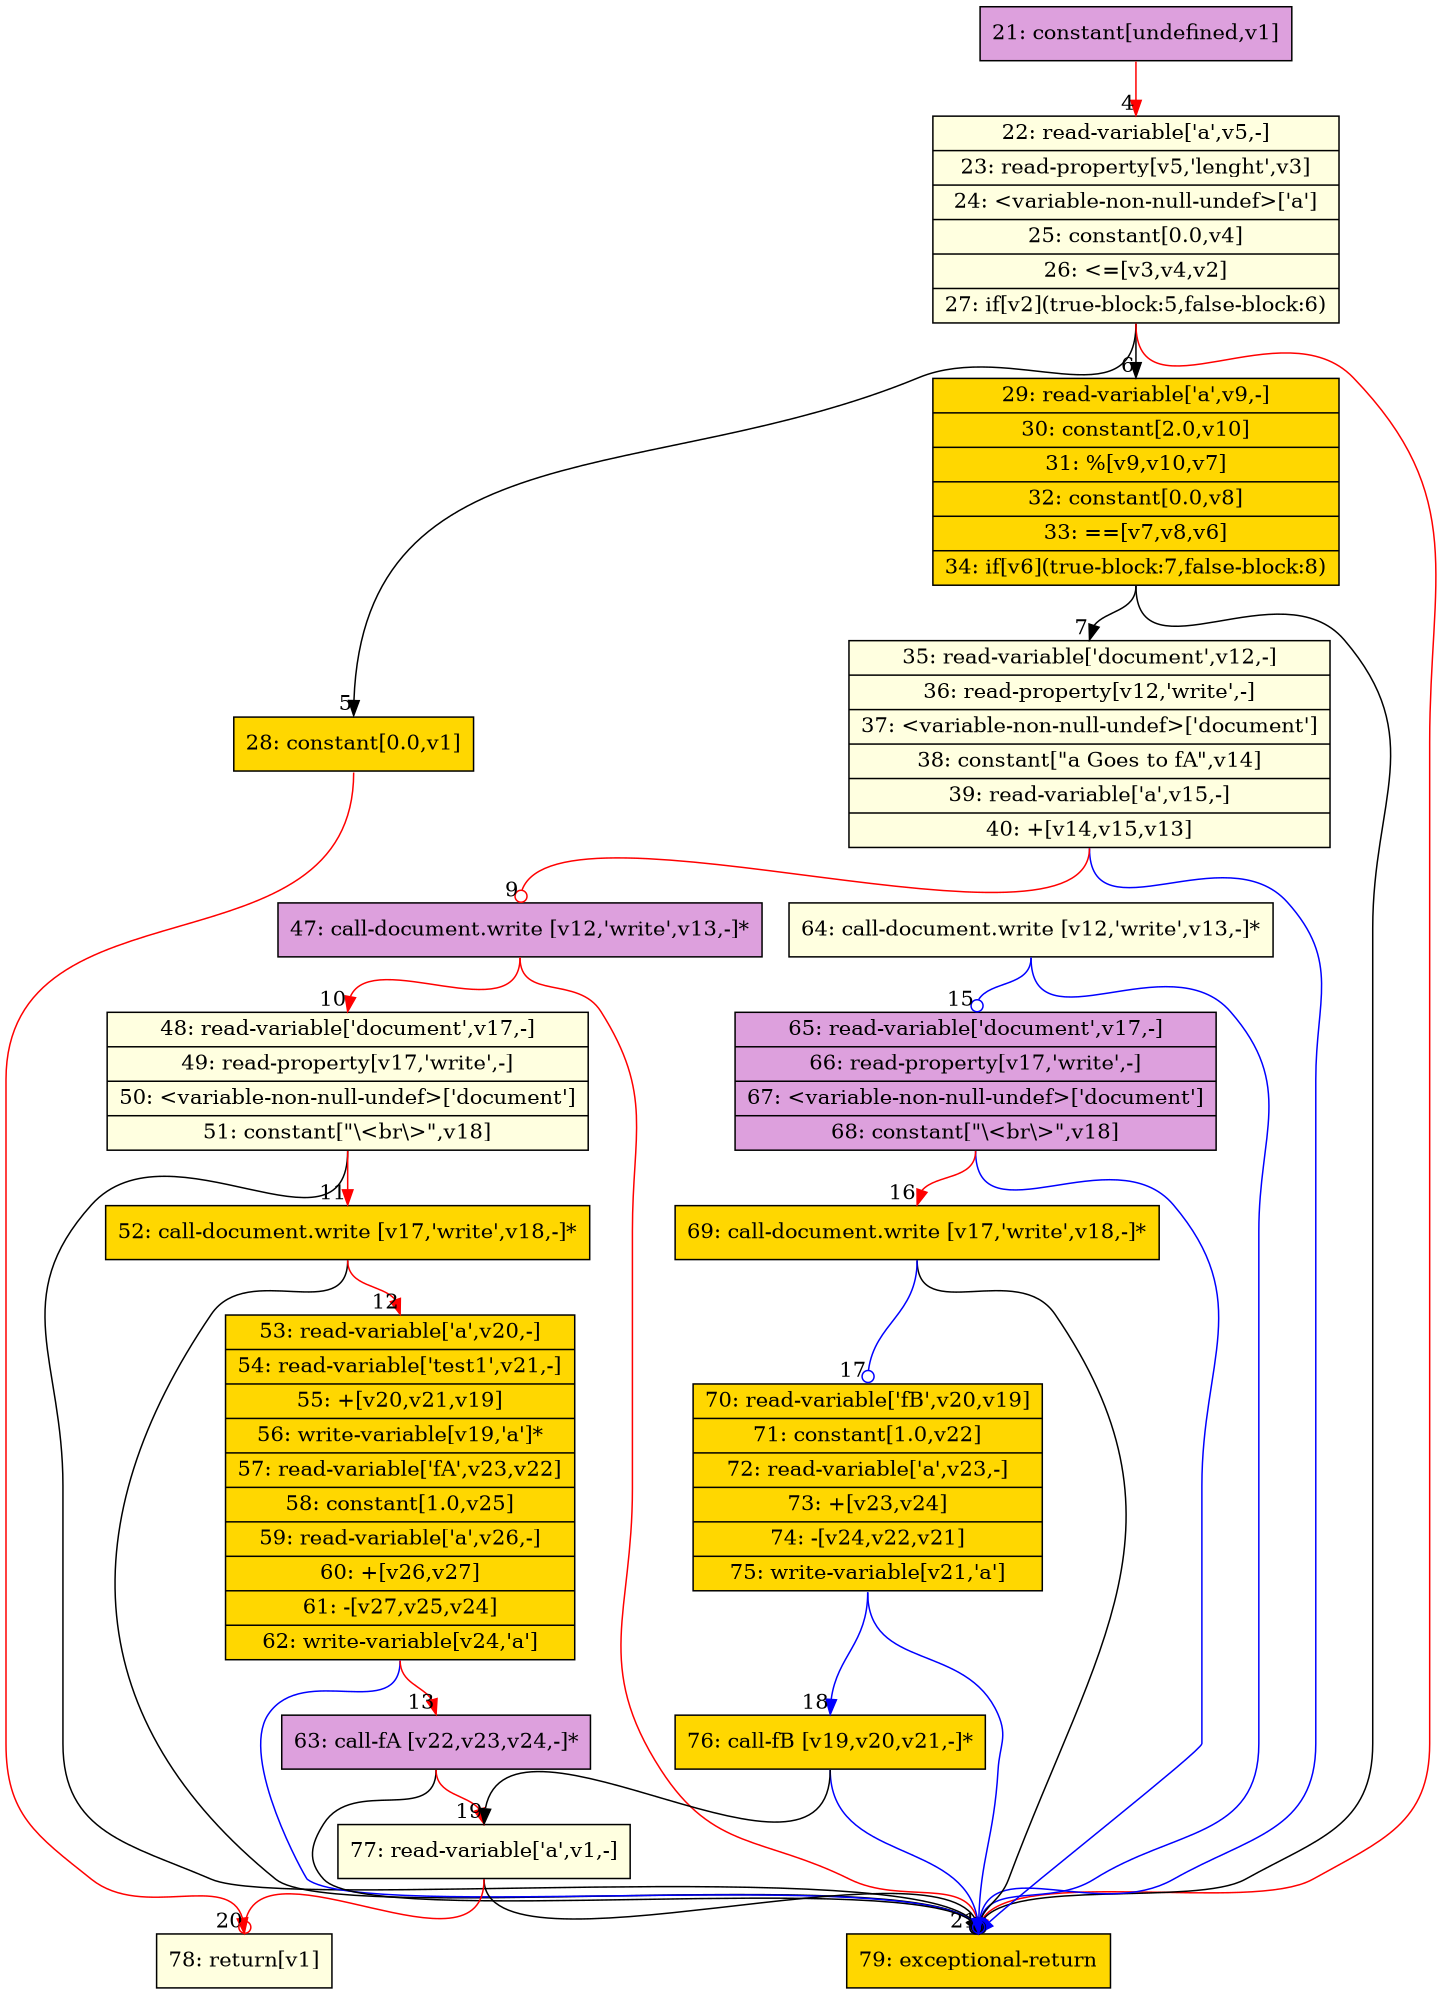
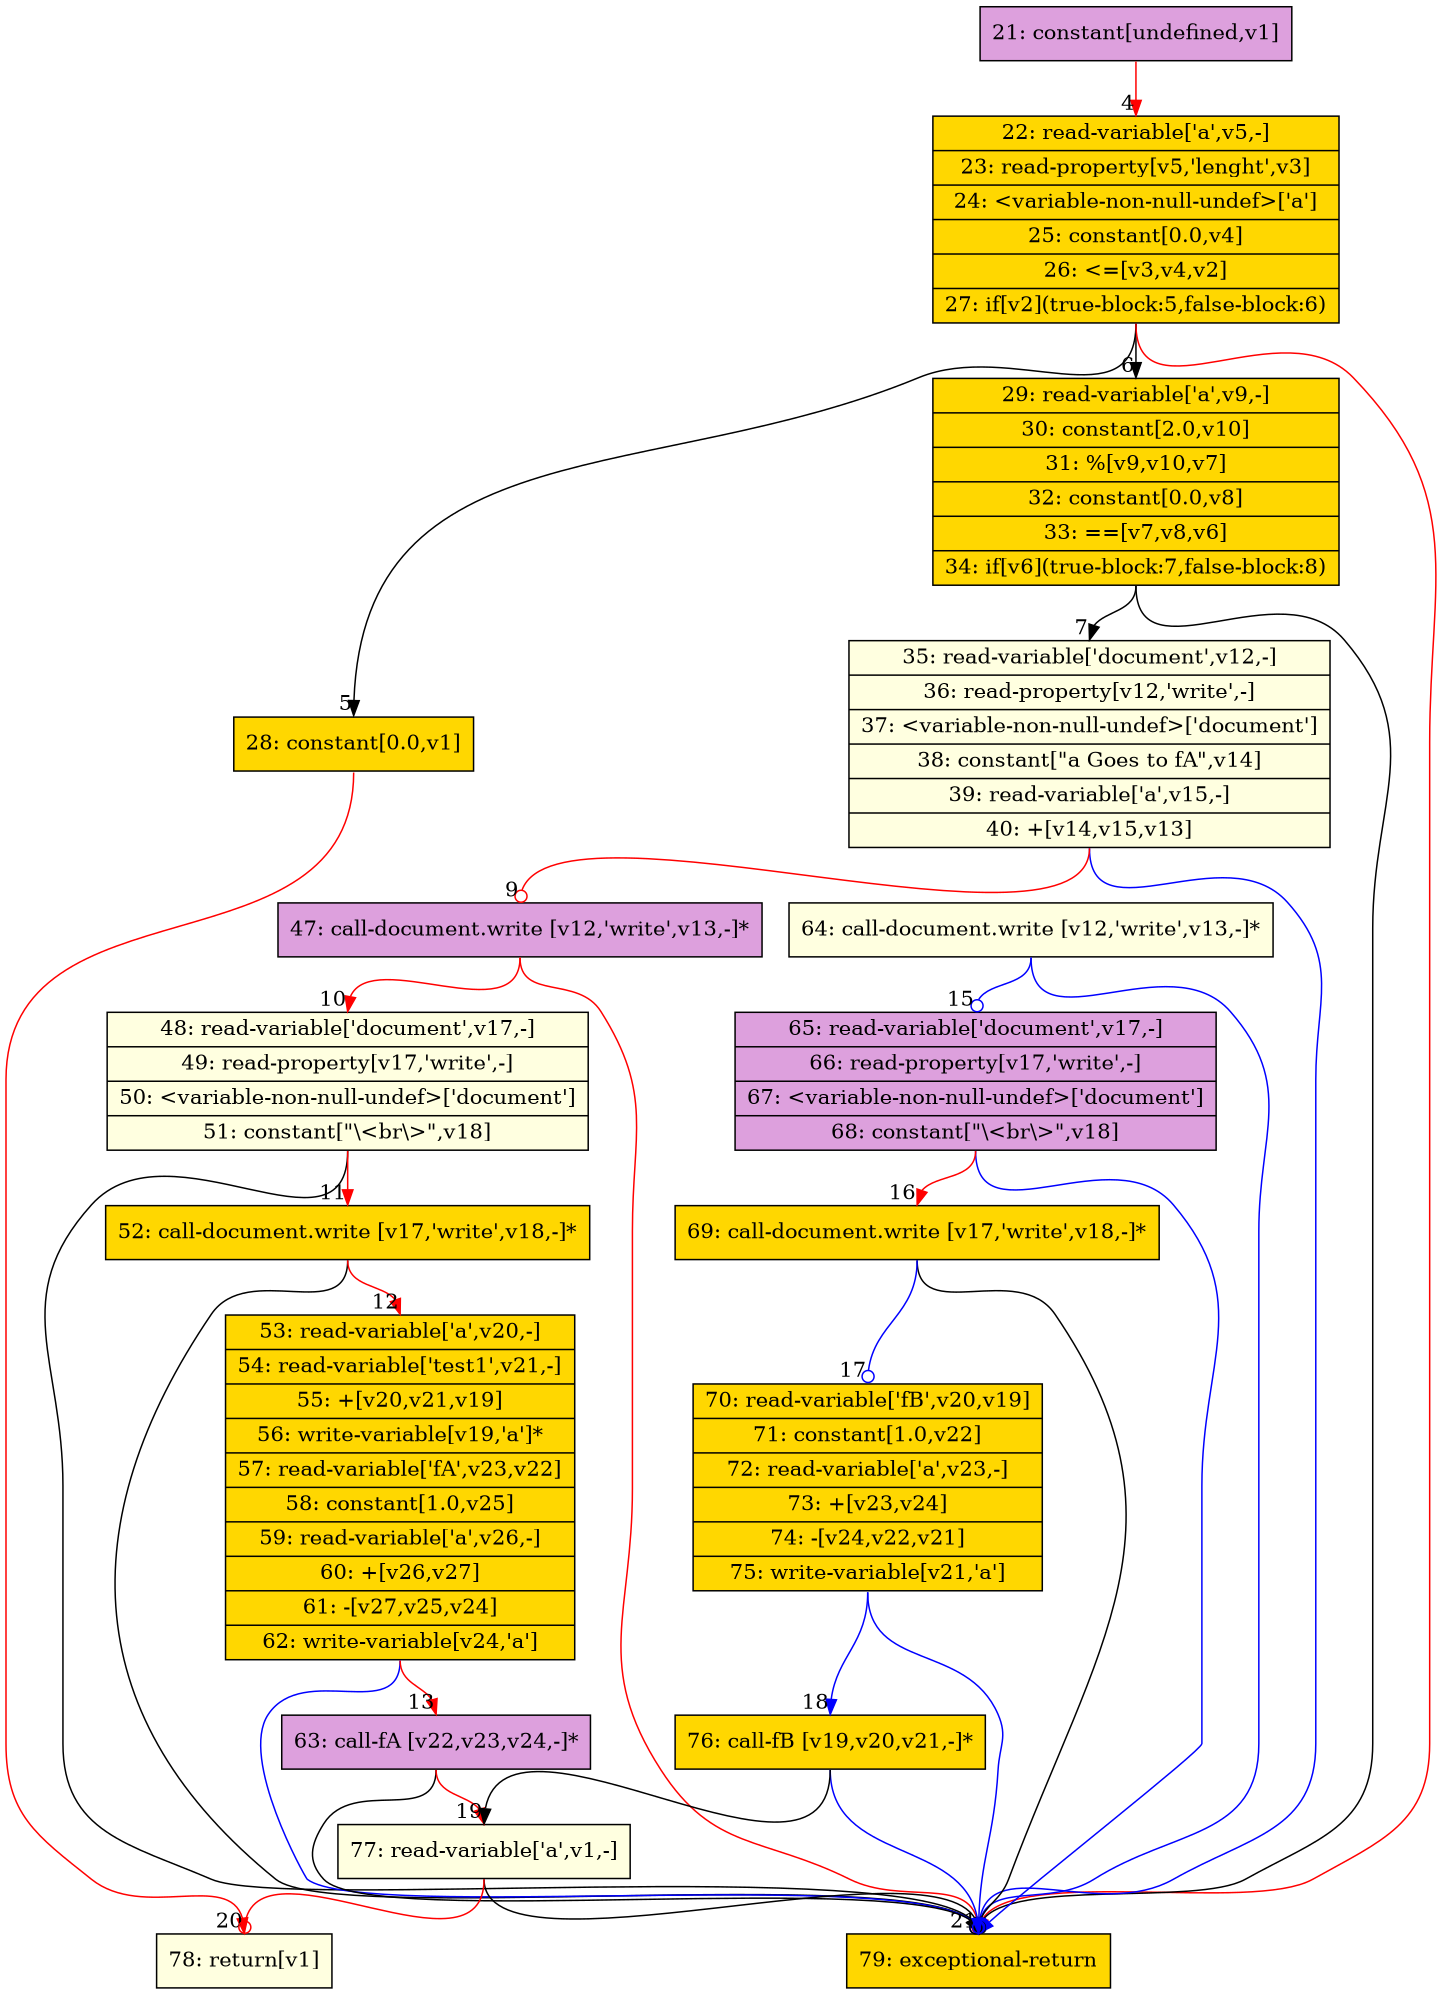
(1136, 220) -> (1136, 220)
(713, 1908) -> (711, 1908)
